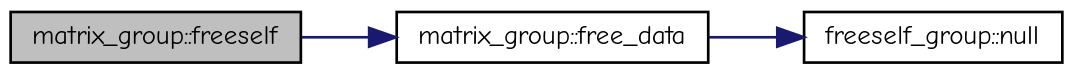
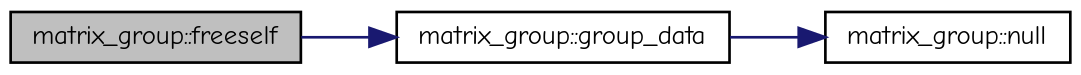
(552, 37) -> (563, 37)
(933, 37) -> (948, 37)
